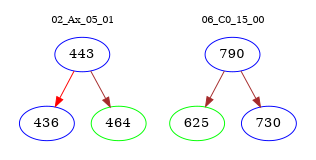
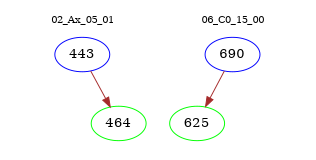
(233, 55) -> (233, 55)
(47, 123) -> none
(269, 123) -> none
